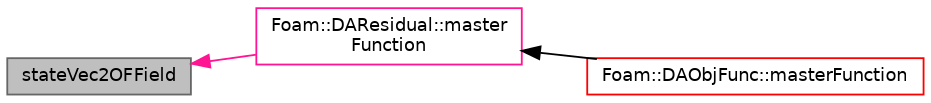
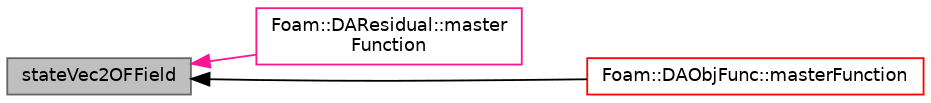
(569, 56) -> (398, 81)
